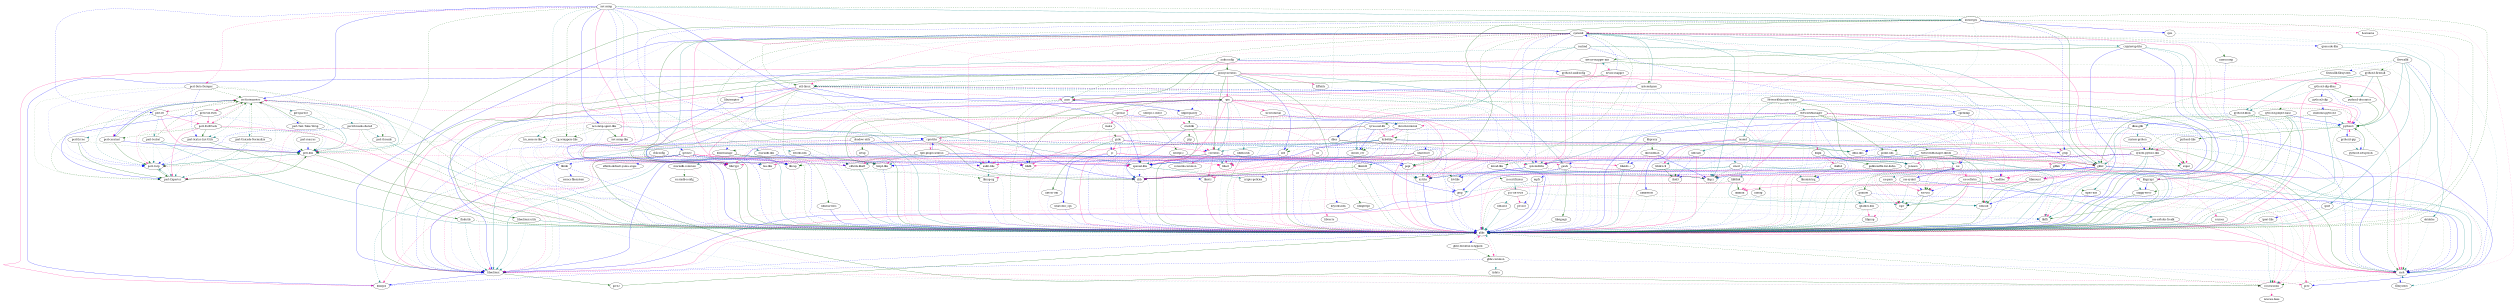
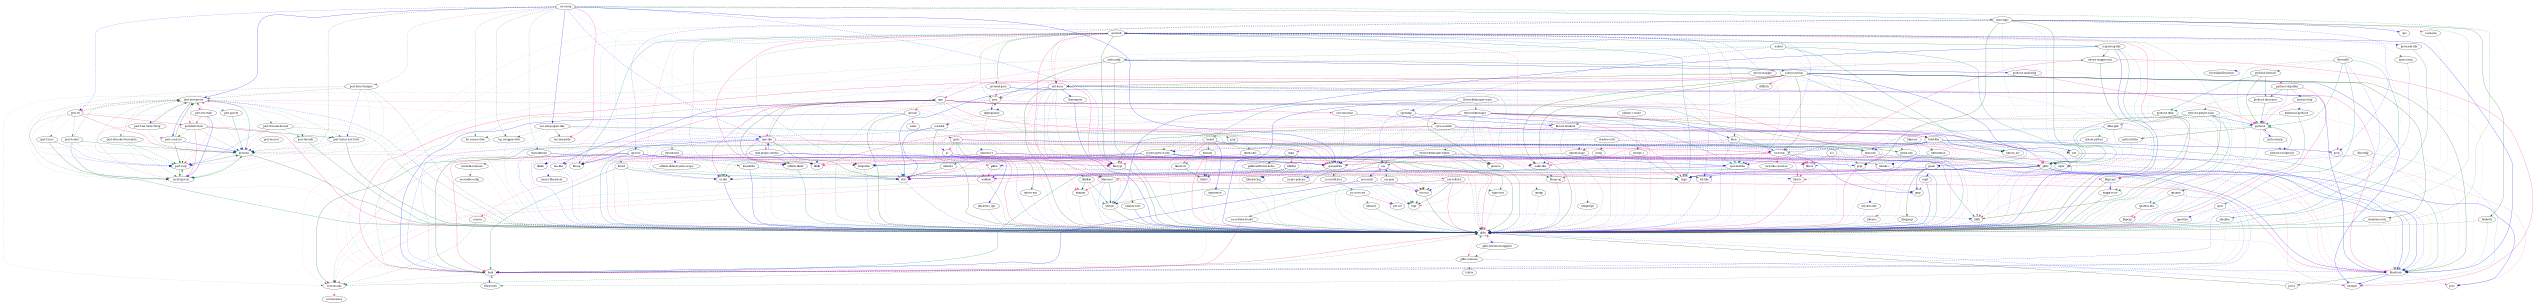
none -> (1660, 88)
(1984, 206) -> (1110, 206)
(1303, 228) -> (1455, 169)
